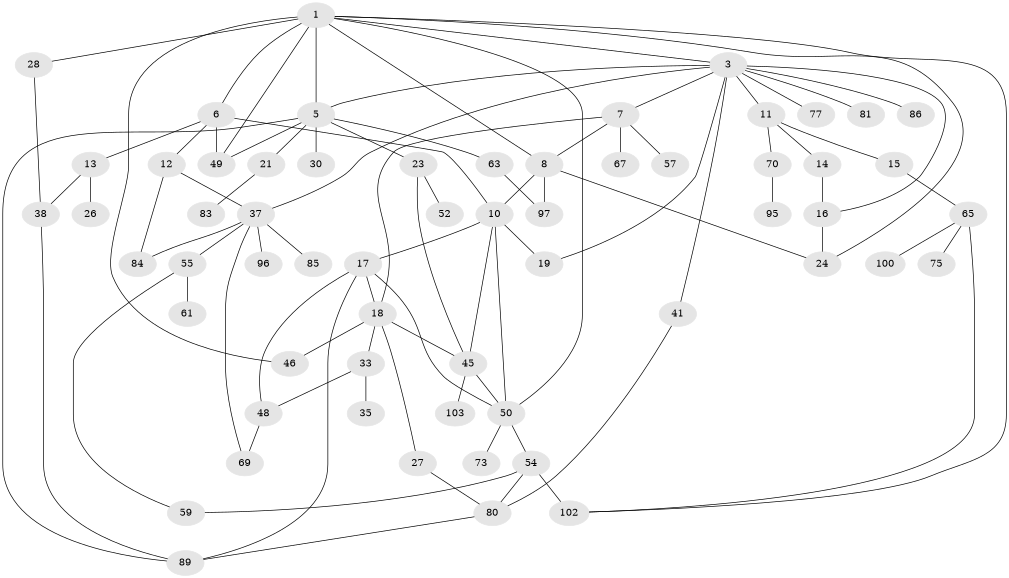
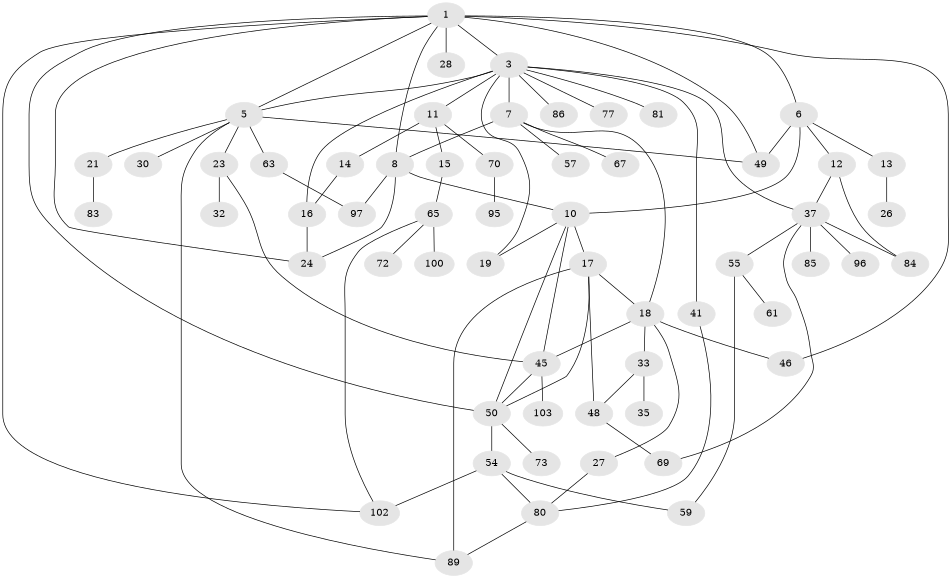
(41, 214) -> none
(445, 214) -> (219, 214)
(937, 264) -> (383, 264)
